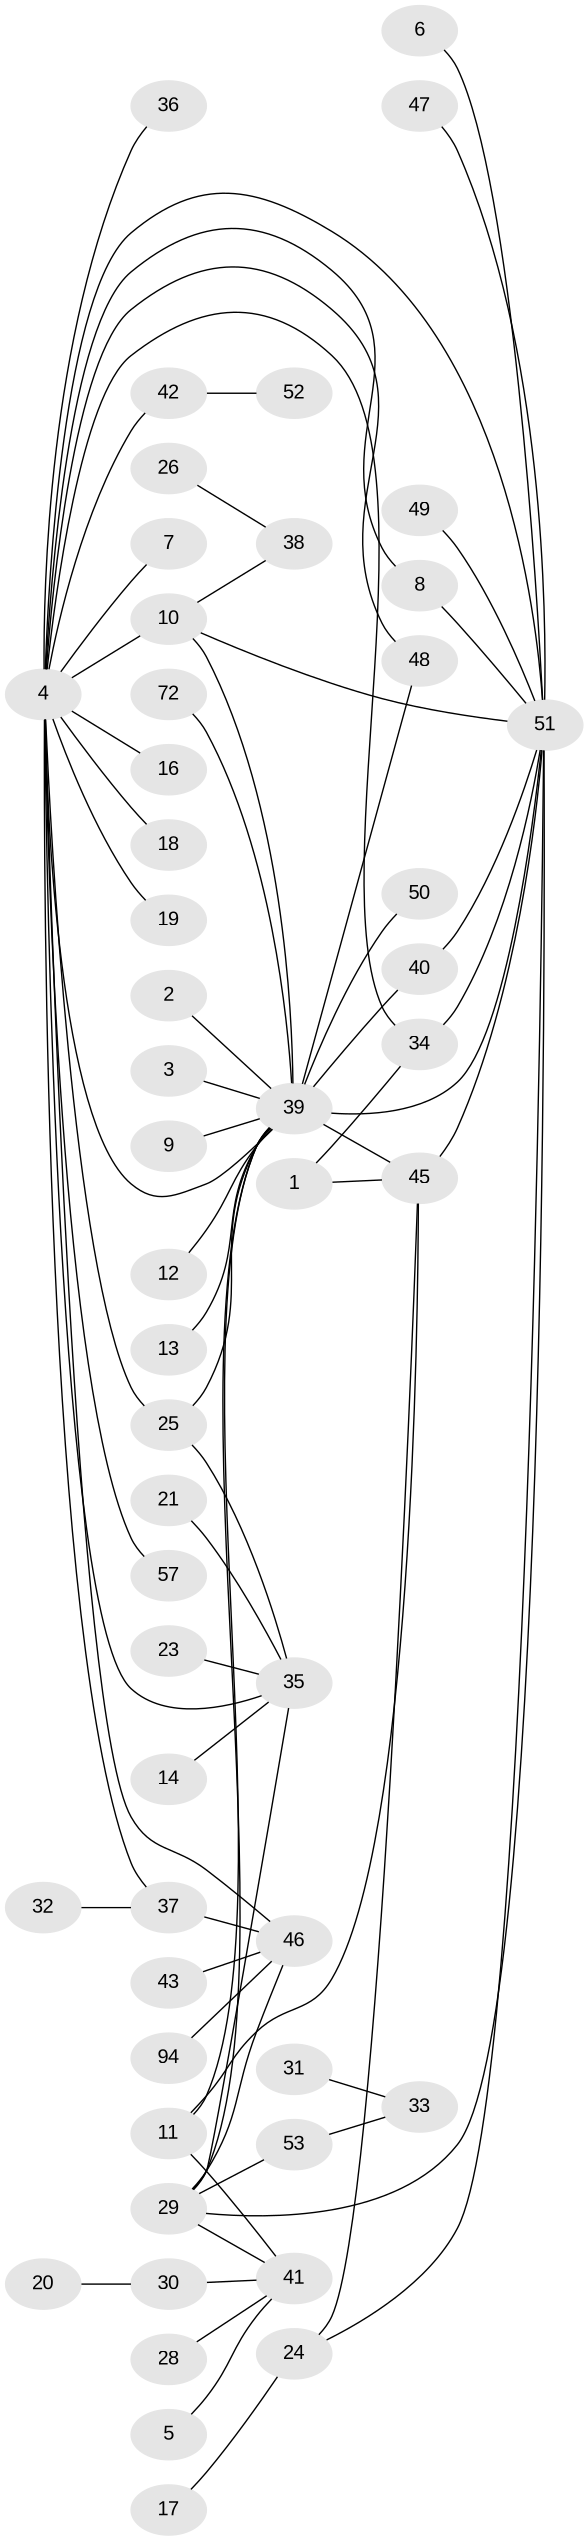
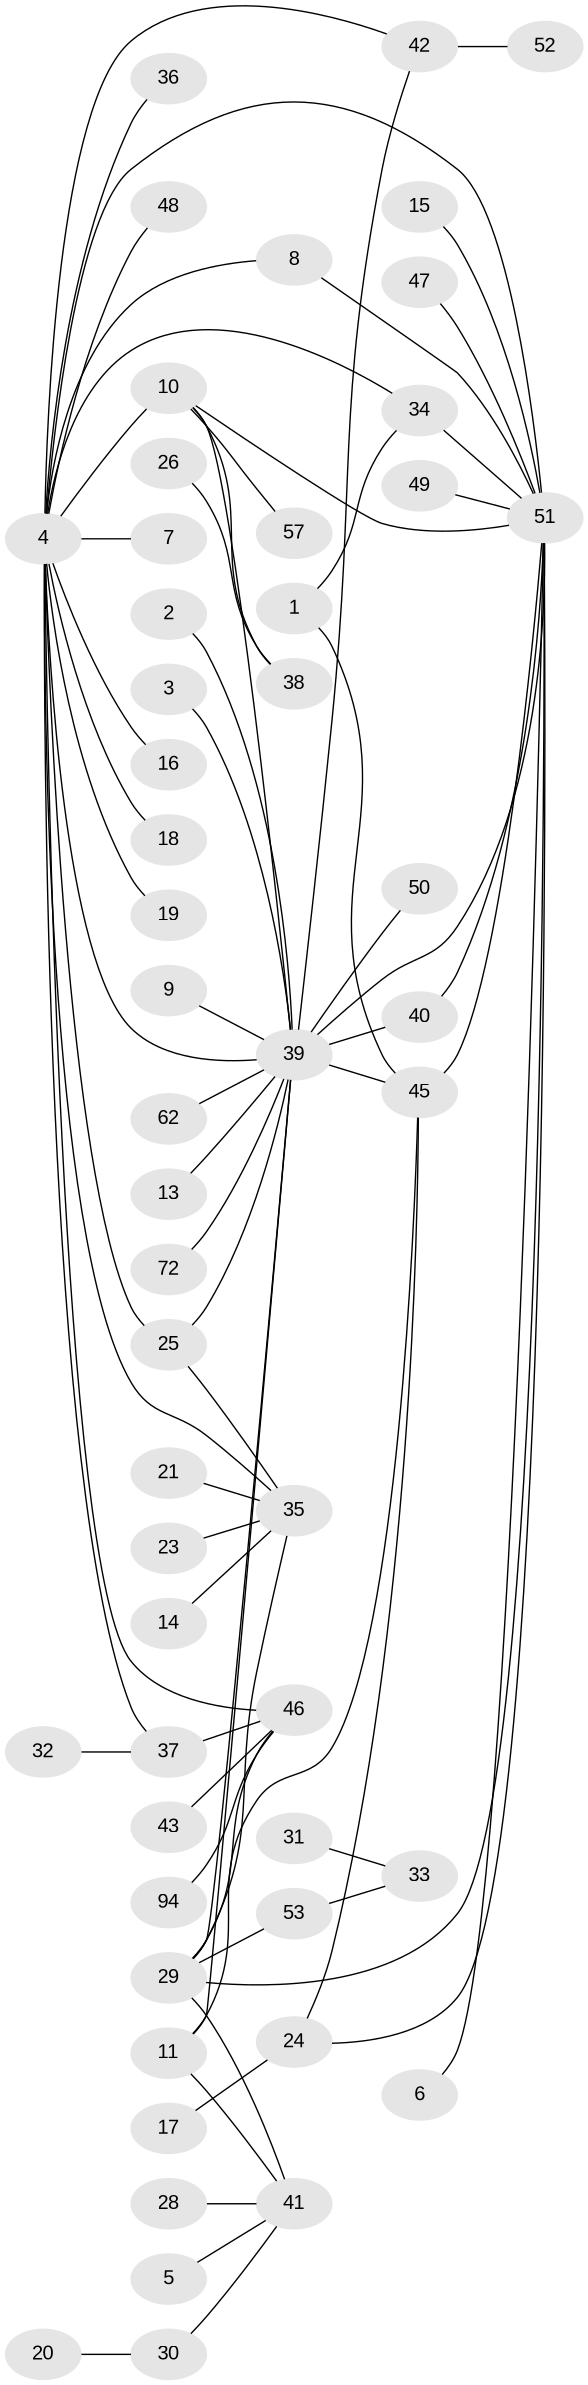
none -> (420, 207)
(354, 895) -> (343, 573)
(77, 1270) -> (234, 459)
(169, 1275) -> (169, 1119)
